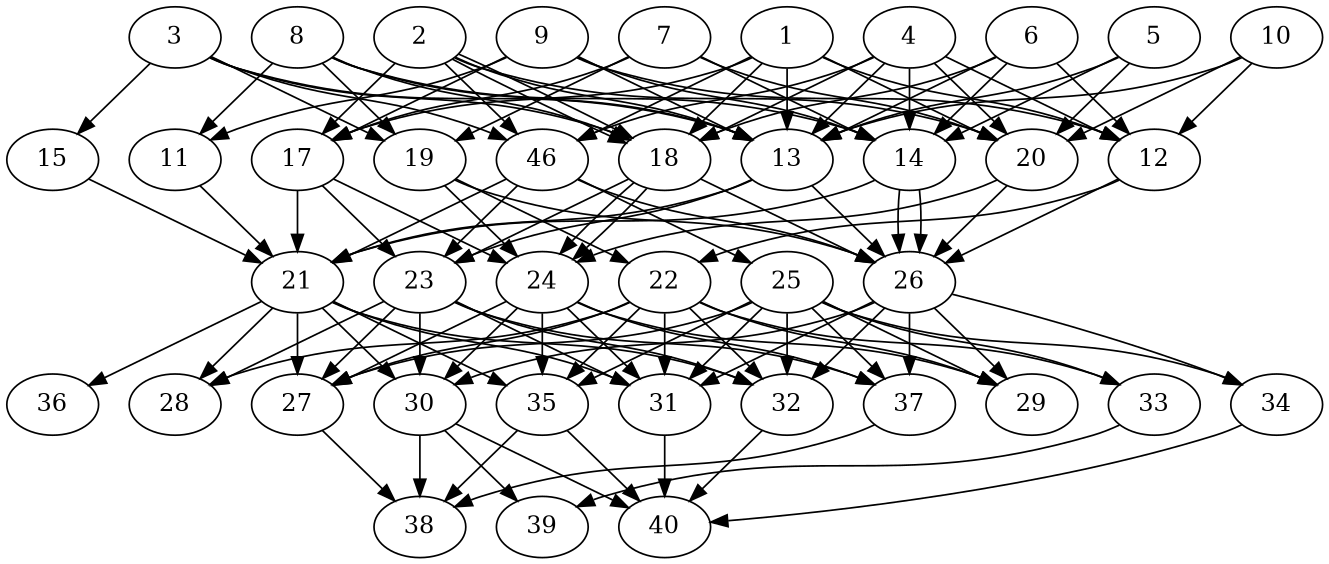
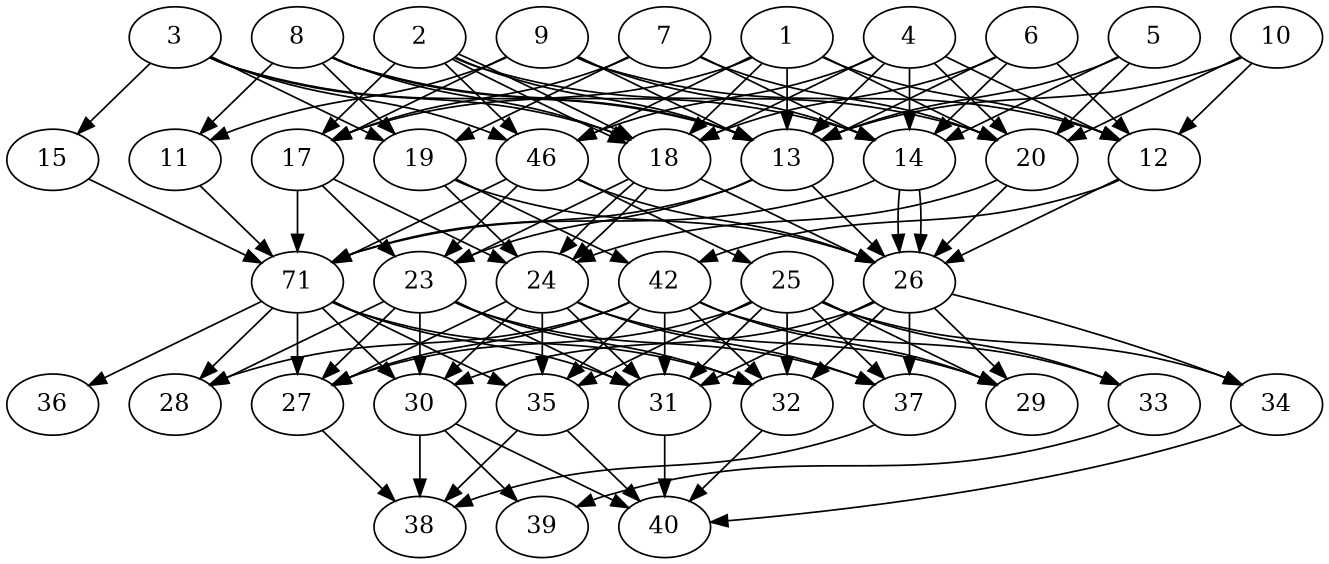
(298, 282) -> (298, 282)
(665, 282) -> (665, 282)
